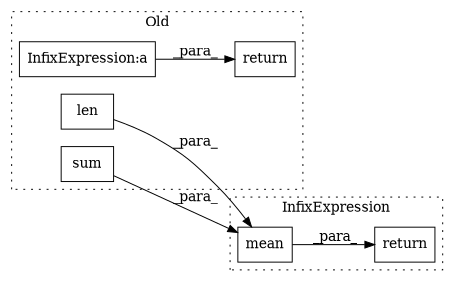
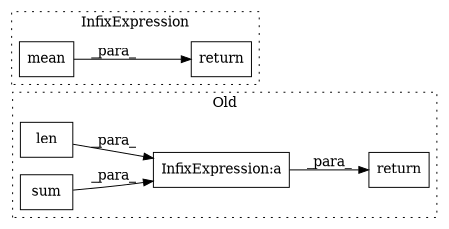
(187, 159) -> (108, 150)
(171, 202) -> (108, 187)
